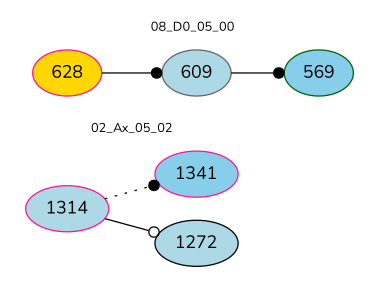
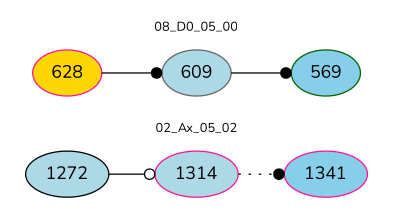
(127, 225) -> (127, 174)
